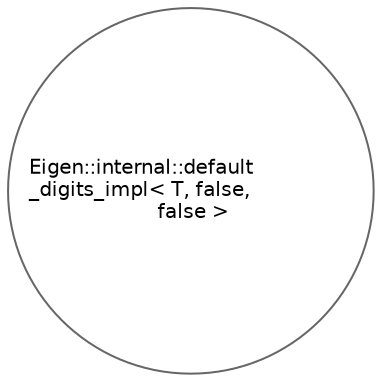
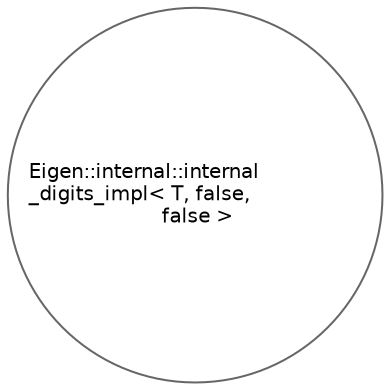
(191, 191) -> (195, 195)
